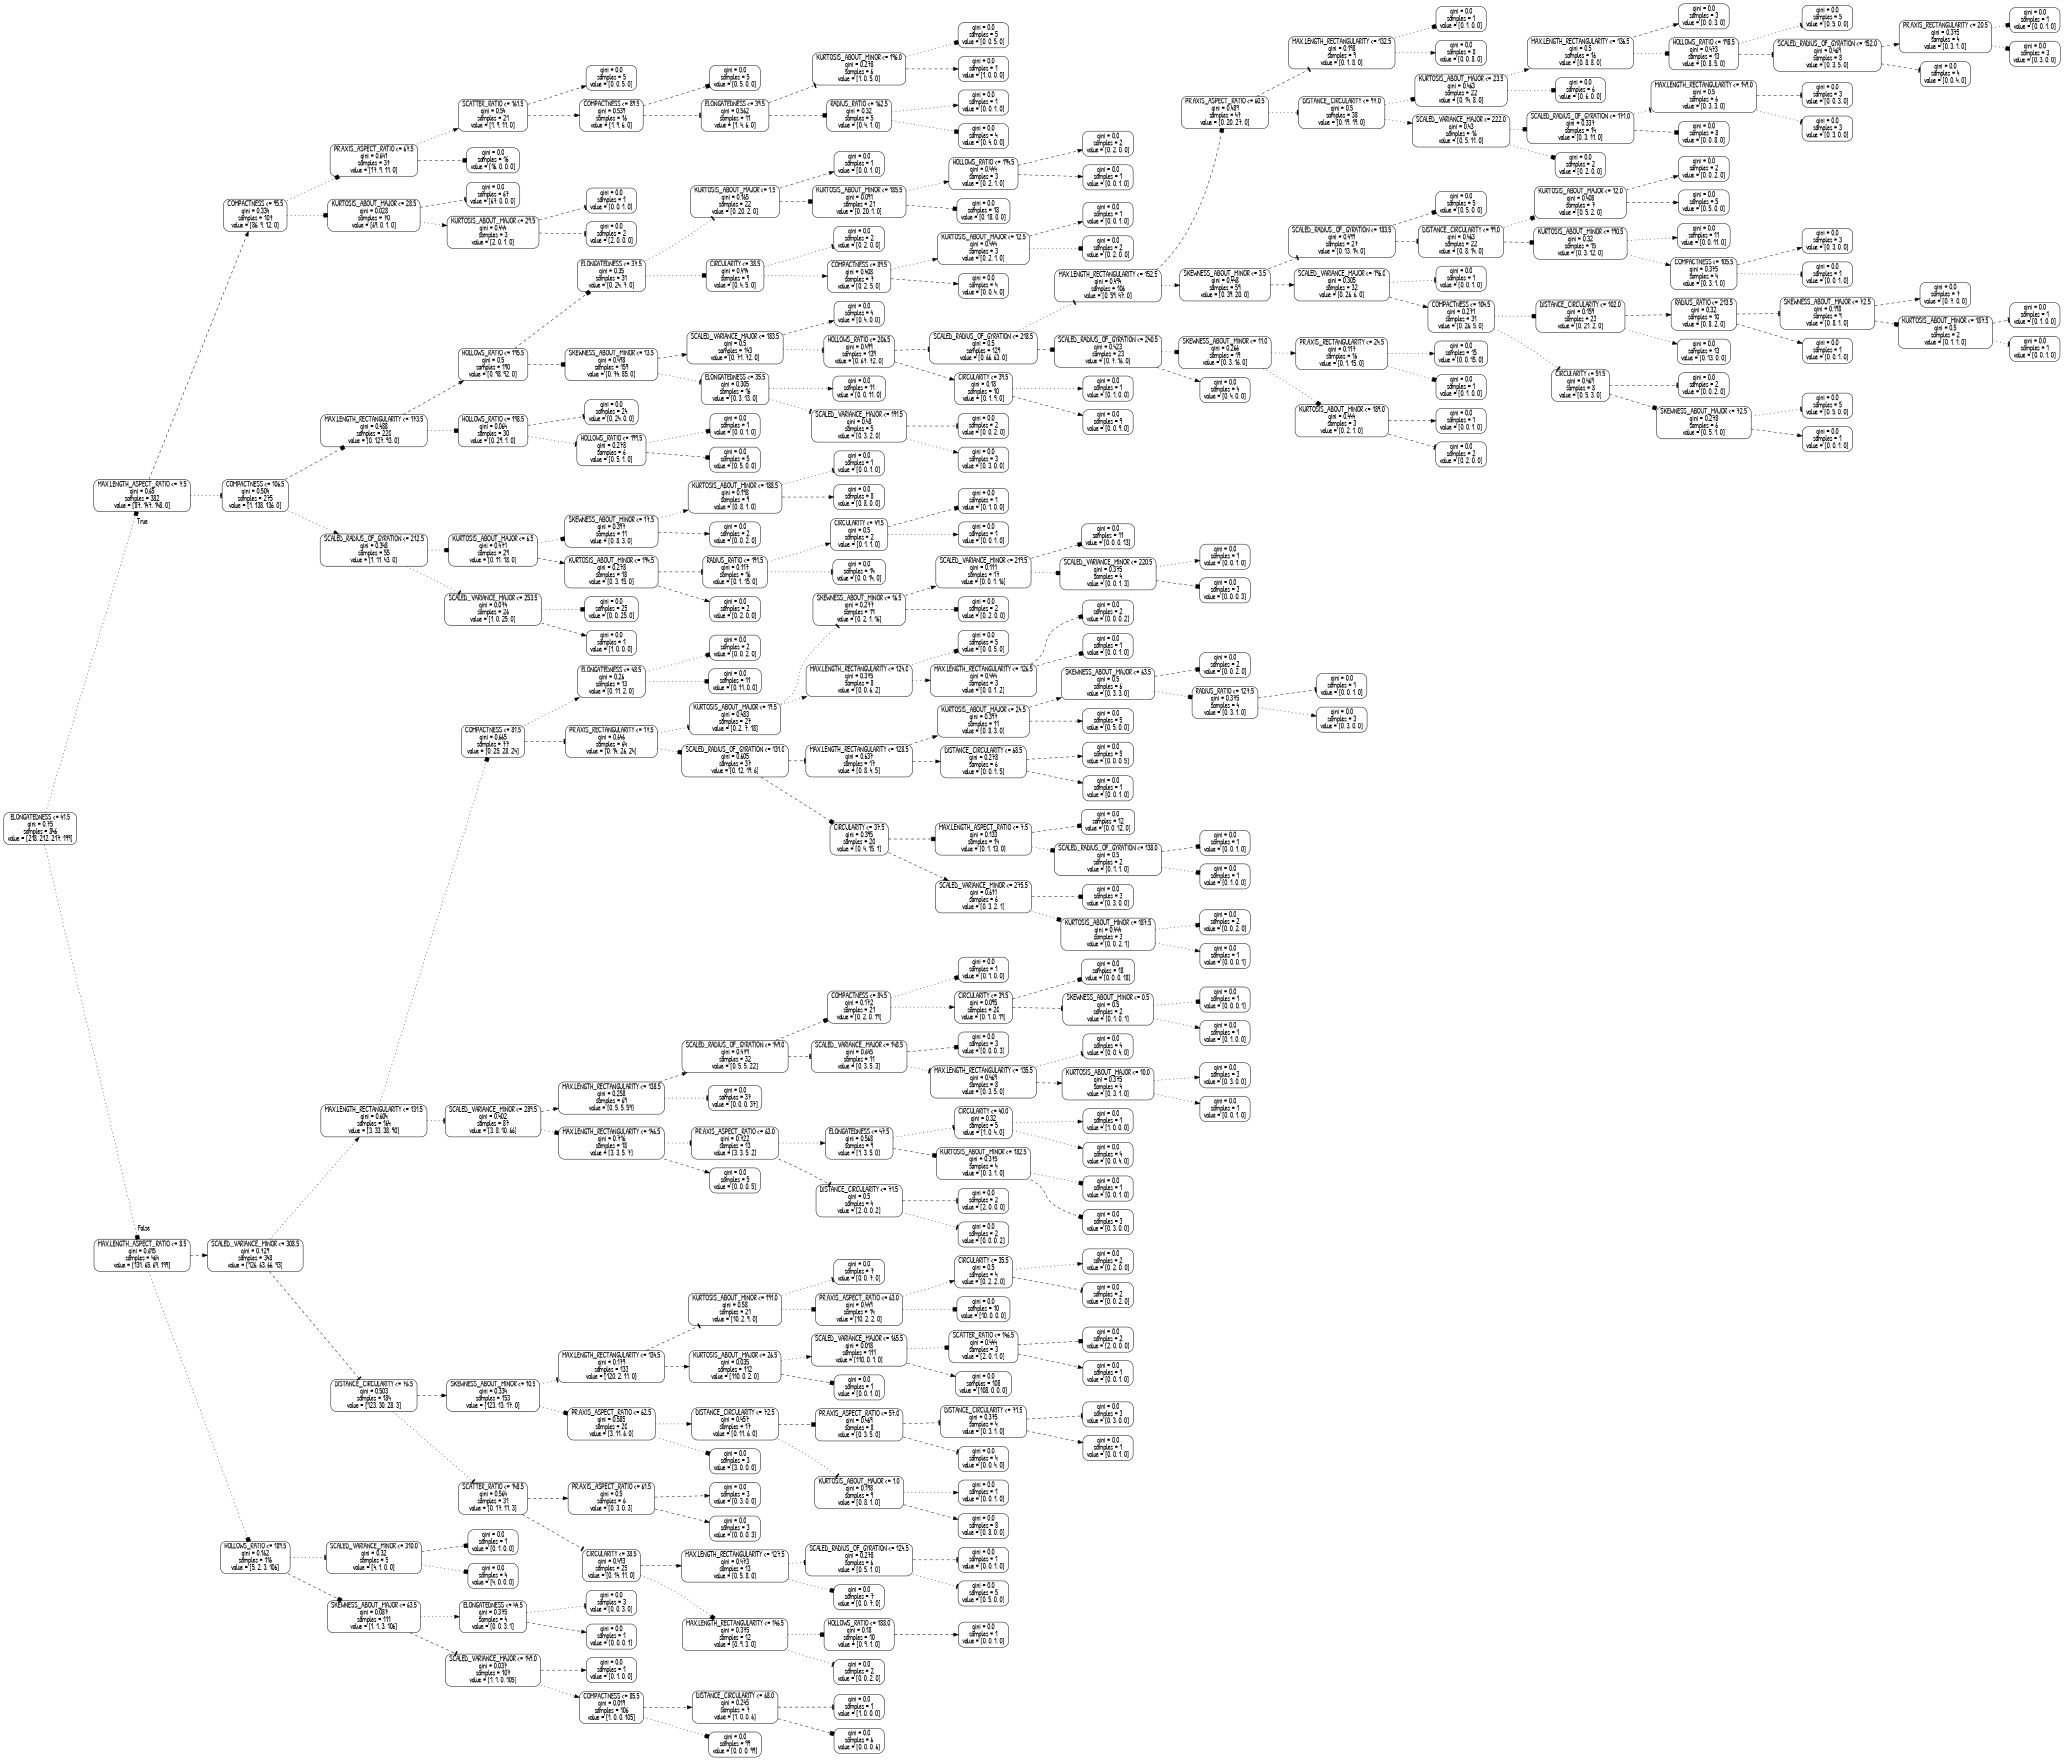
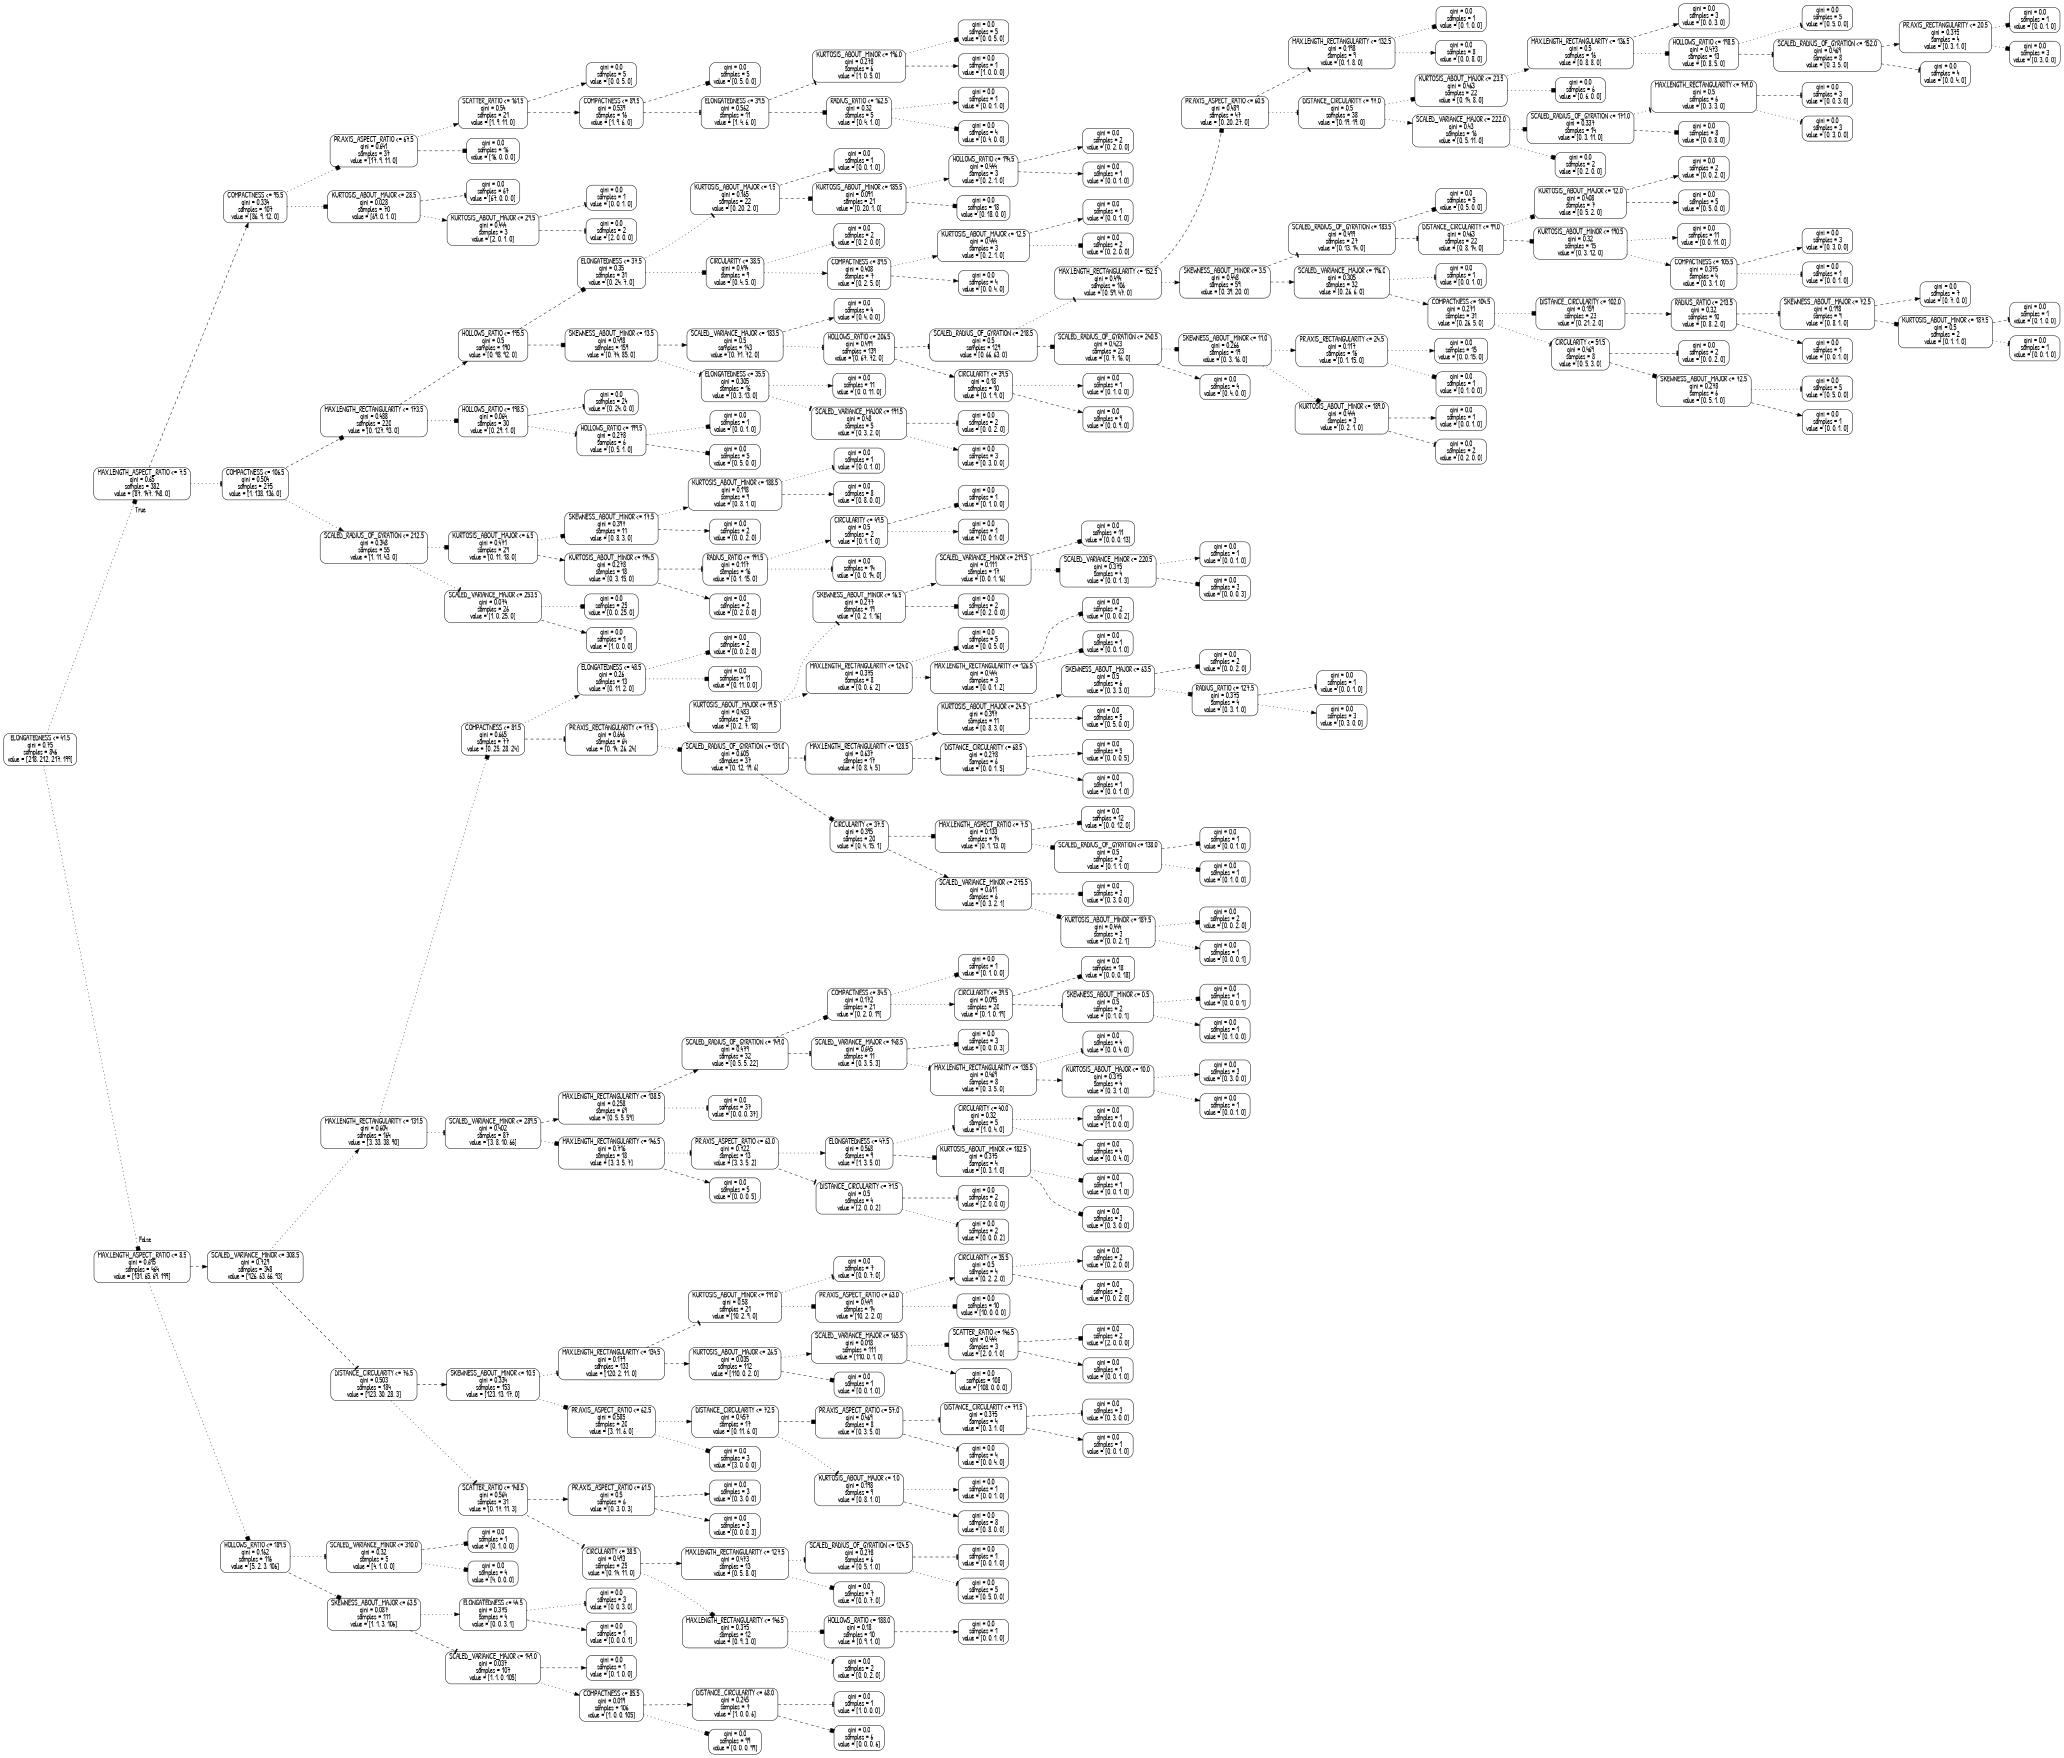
(1704, 352) -> none
